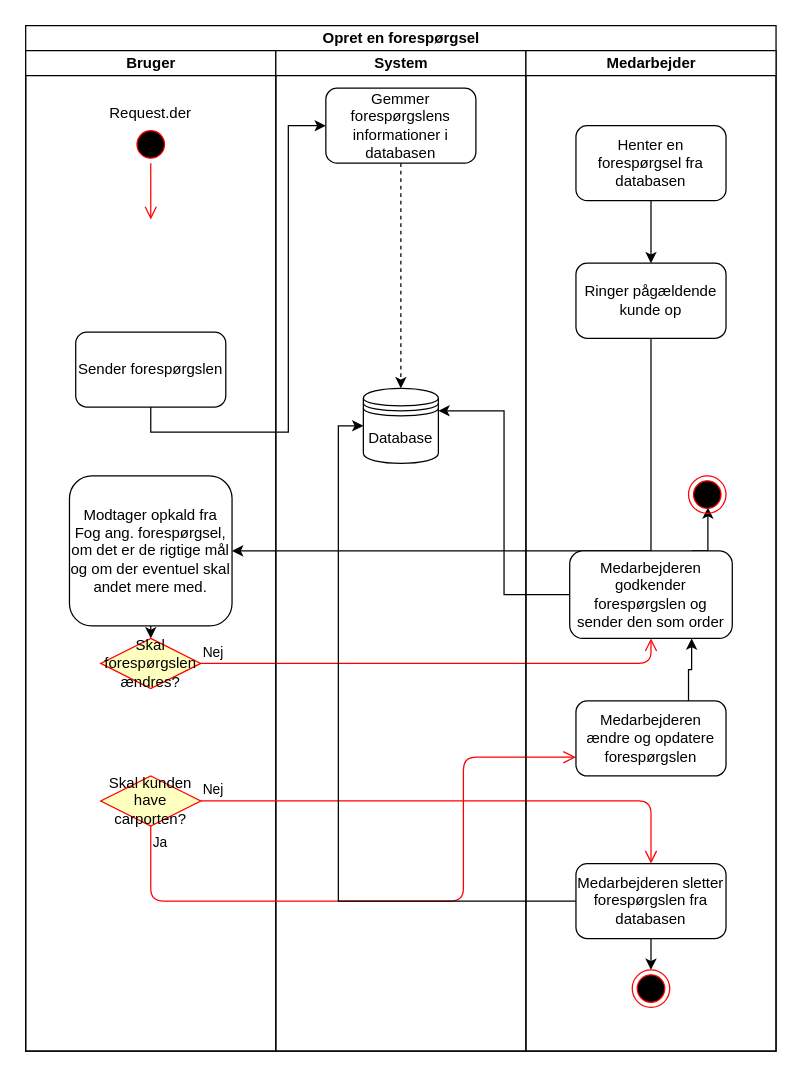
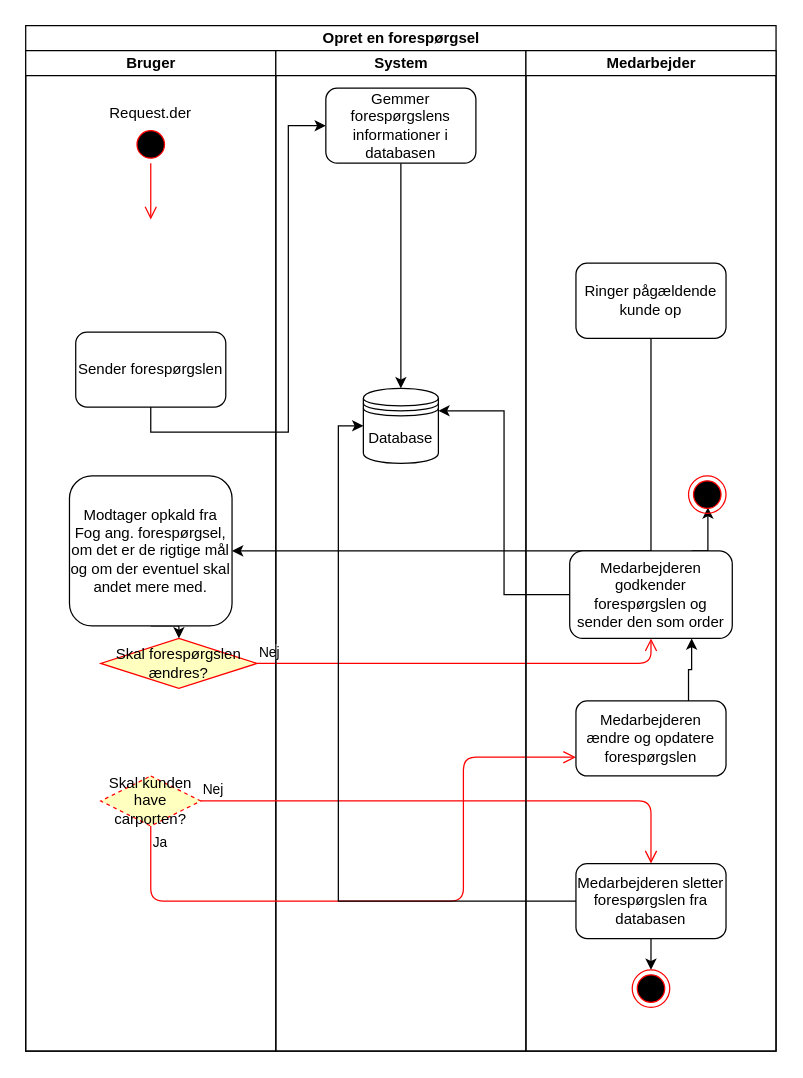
(651, 163) -> none
(651, 228) -> none
(401, 272) -> (401, 272)
(151, 663) -> (179, 663)
(151, 801) -> (151, 801)
